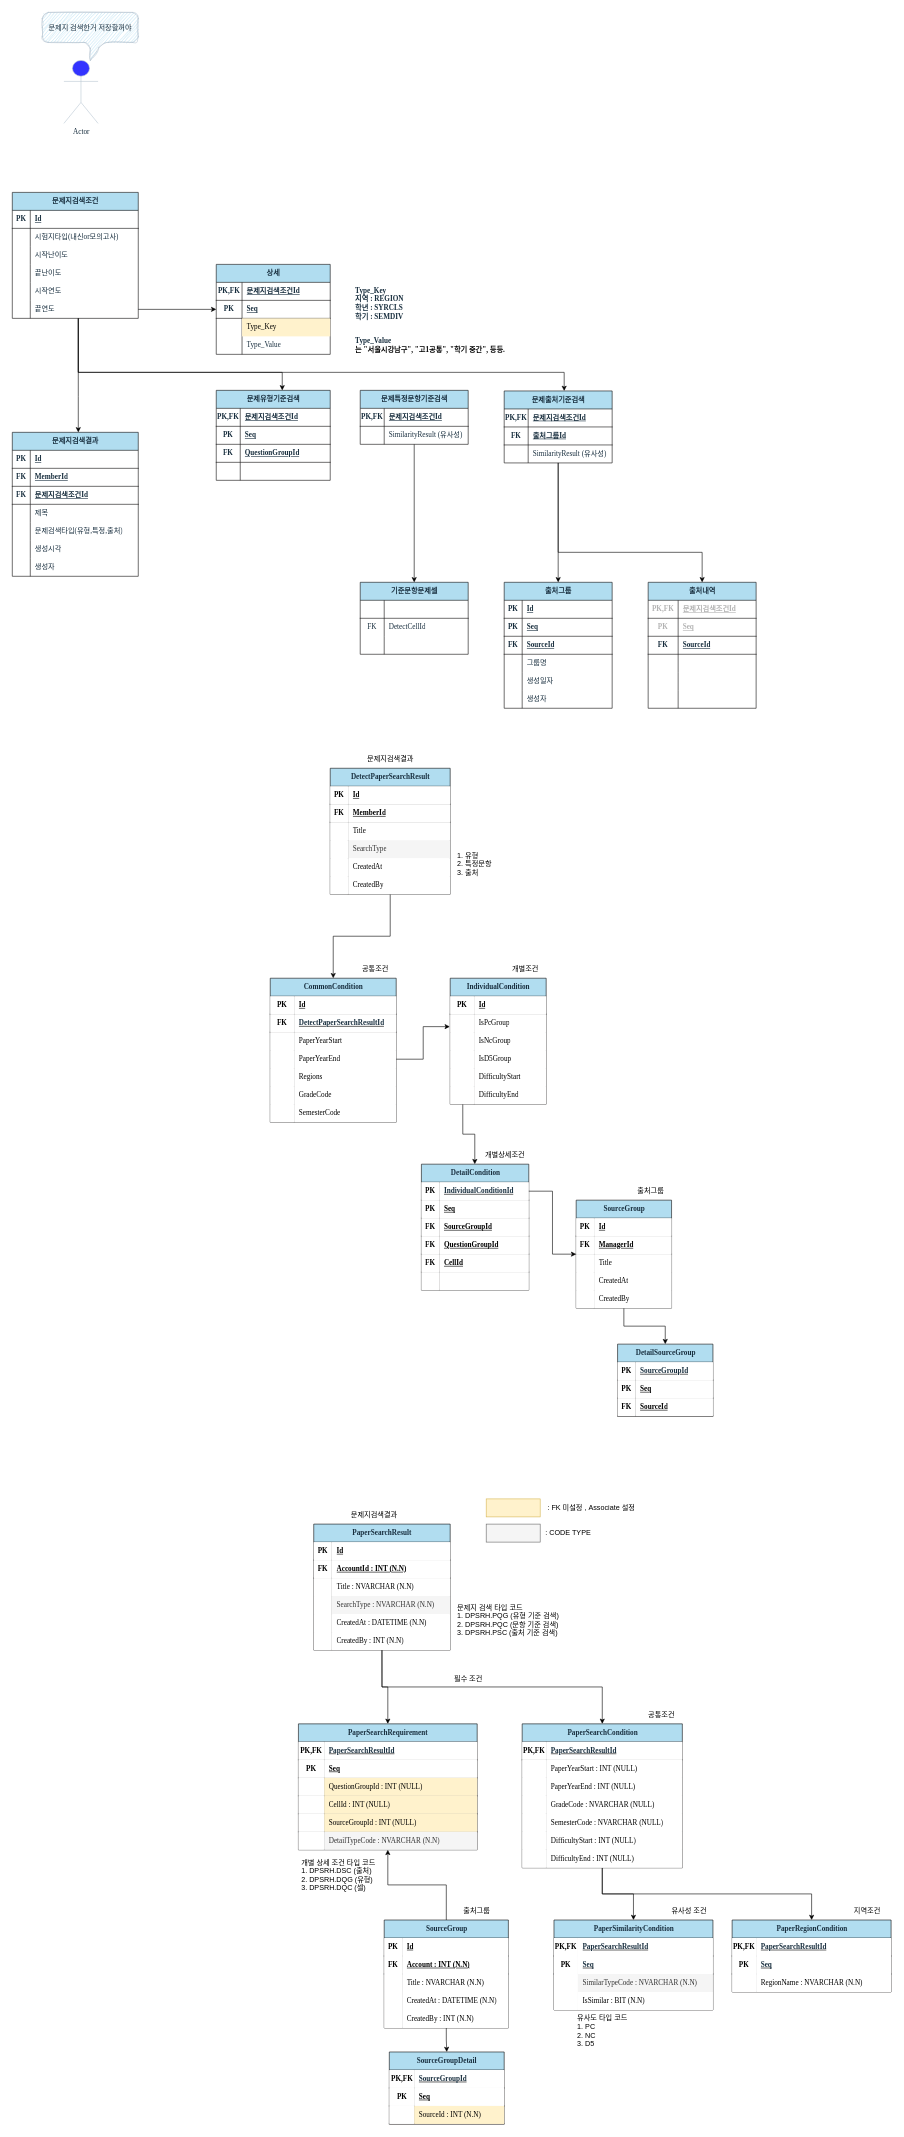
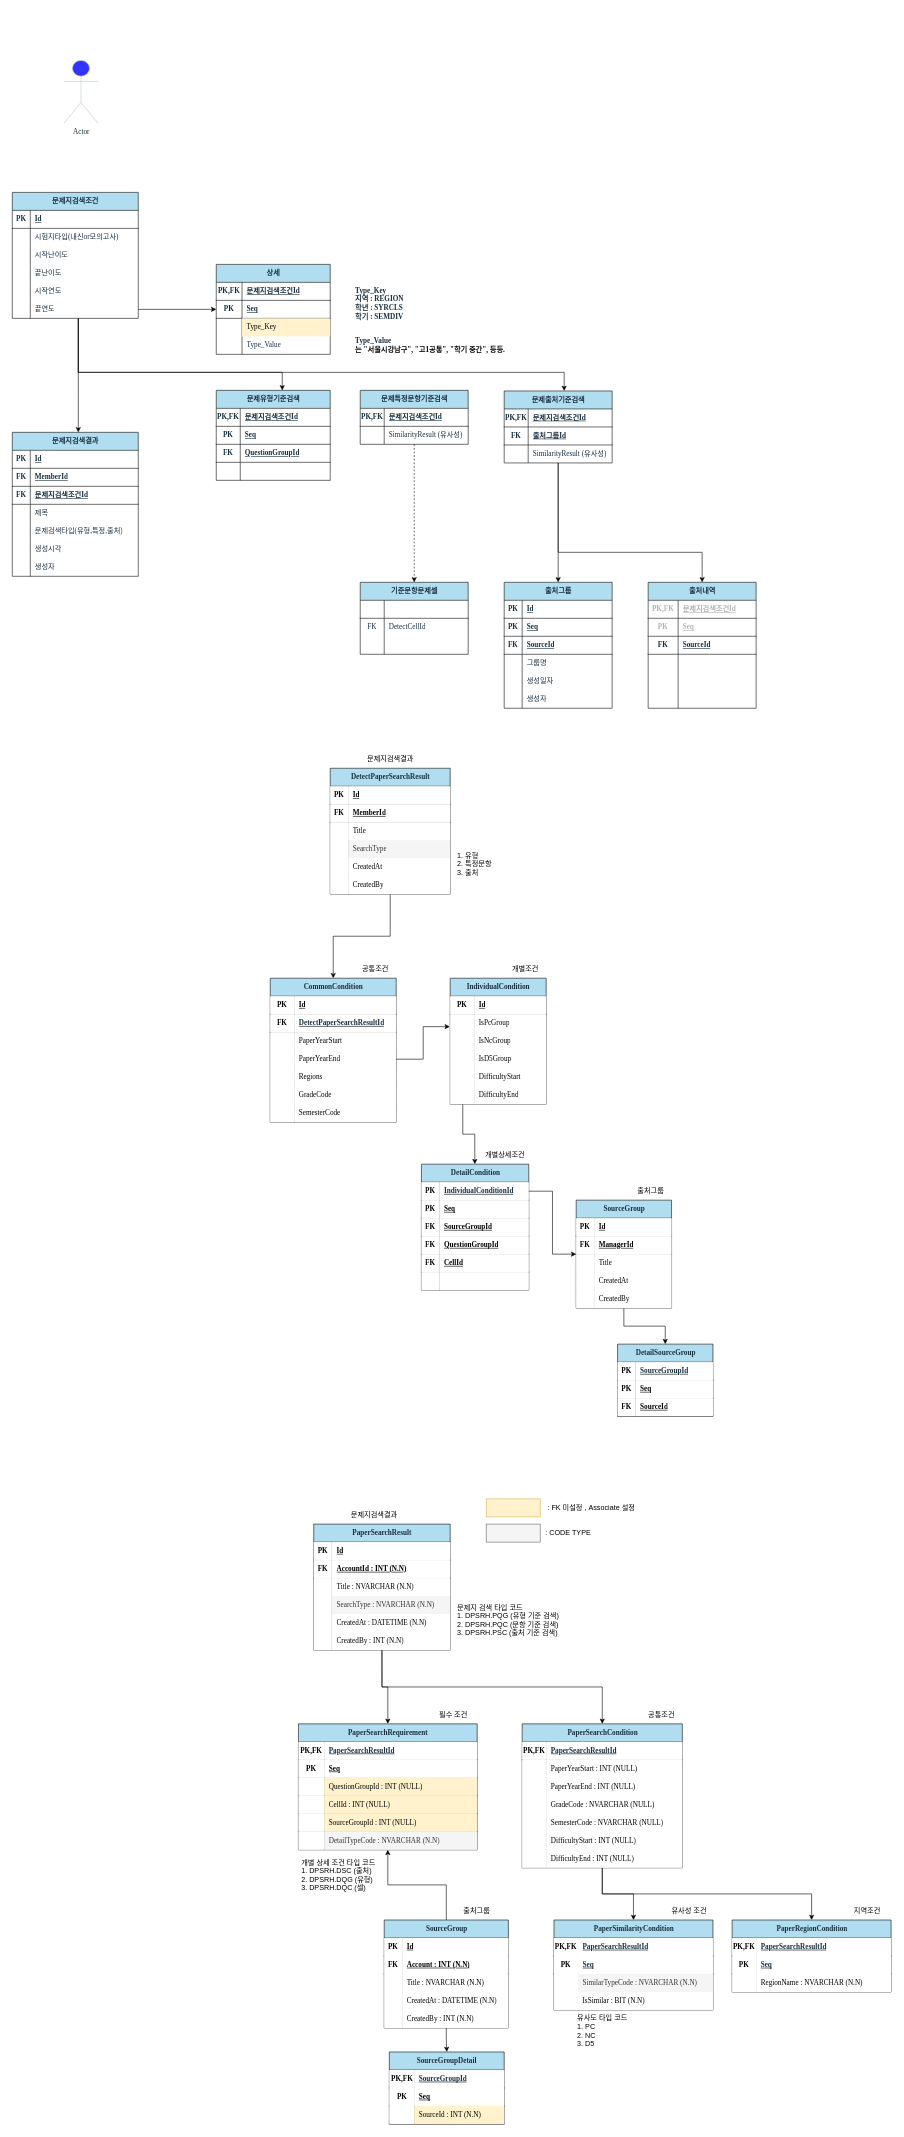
(90, 36) -> none
(414, 512) -> (414, 512)
(468, 1679) -> (453, 1715)
